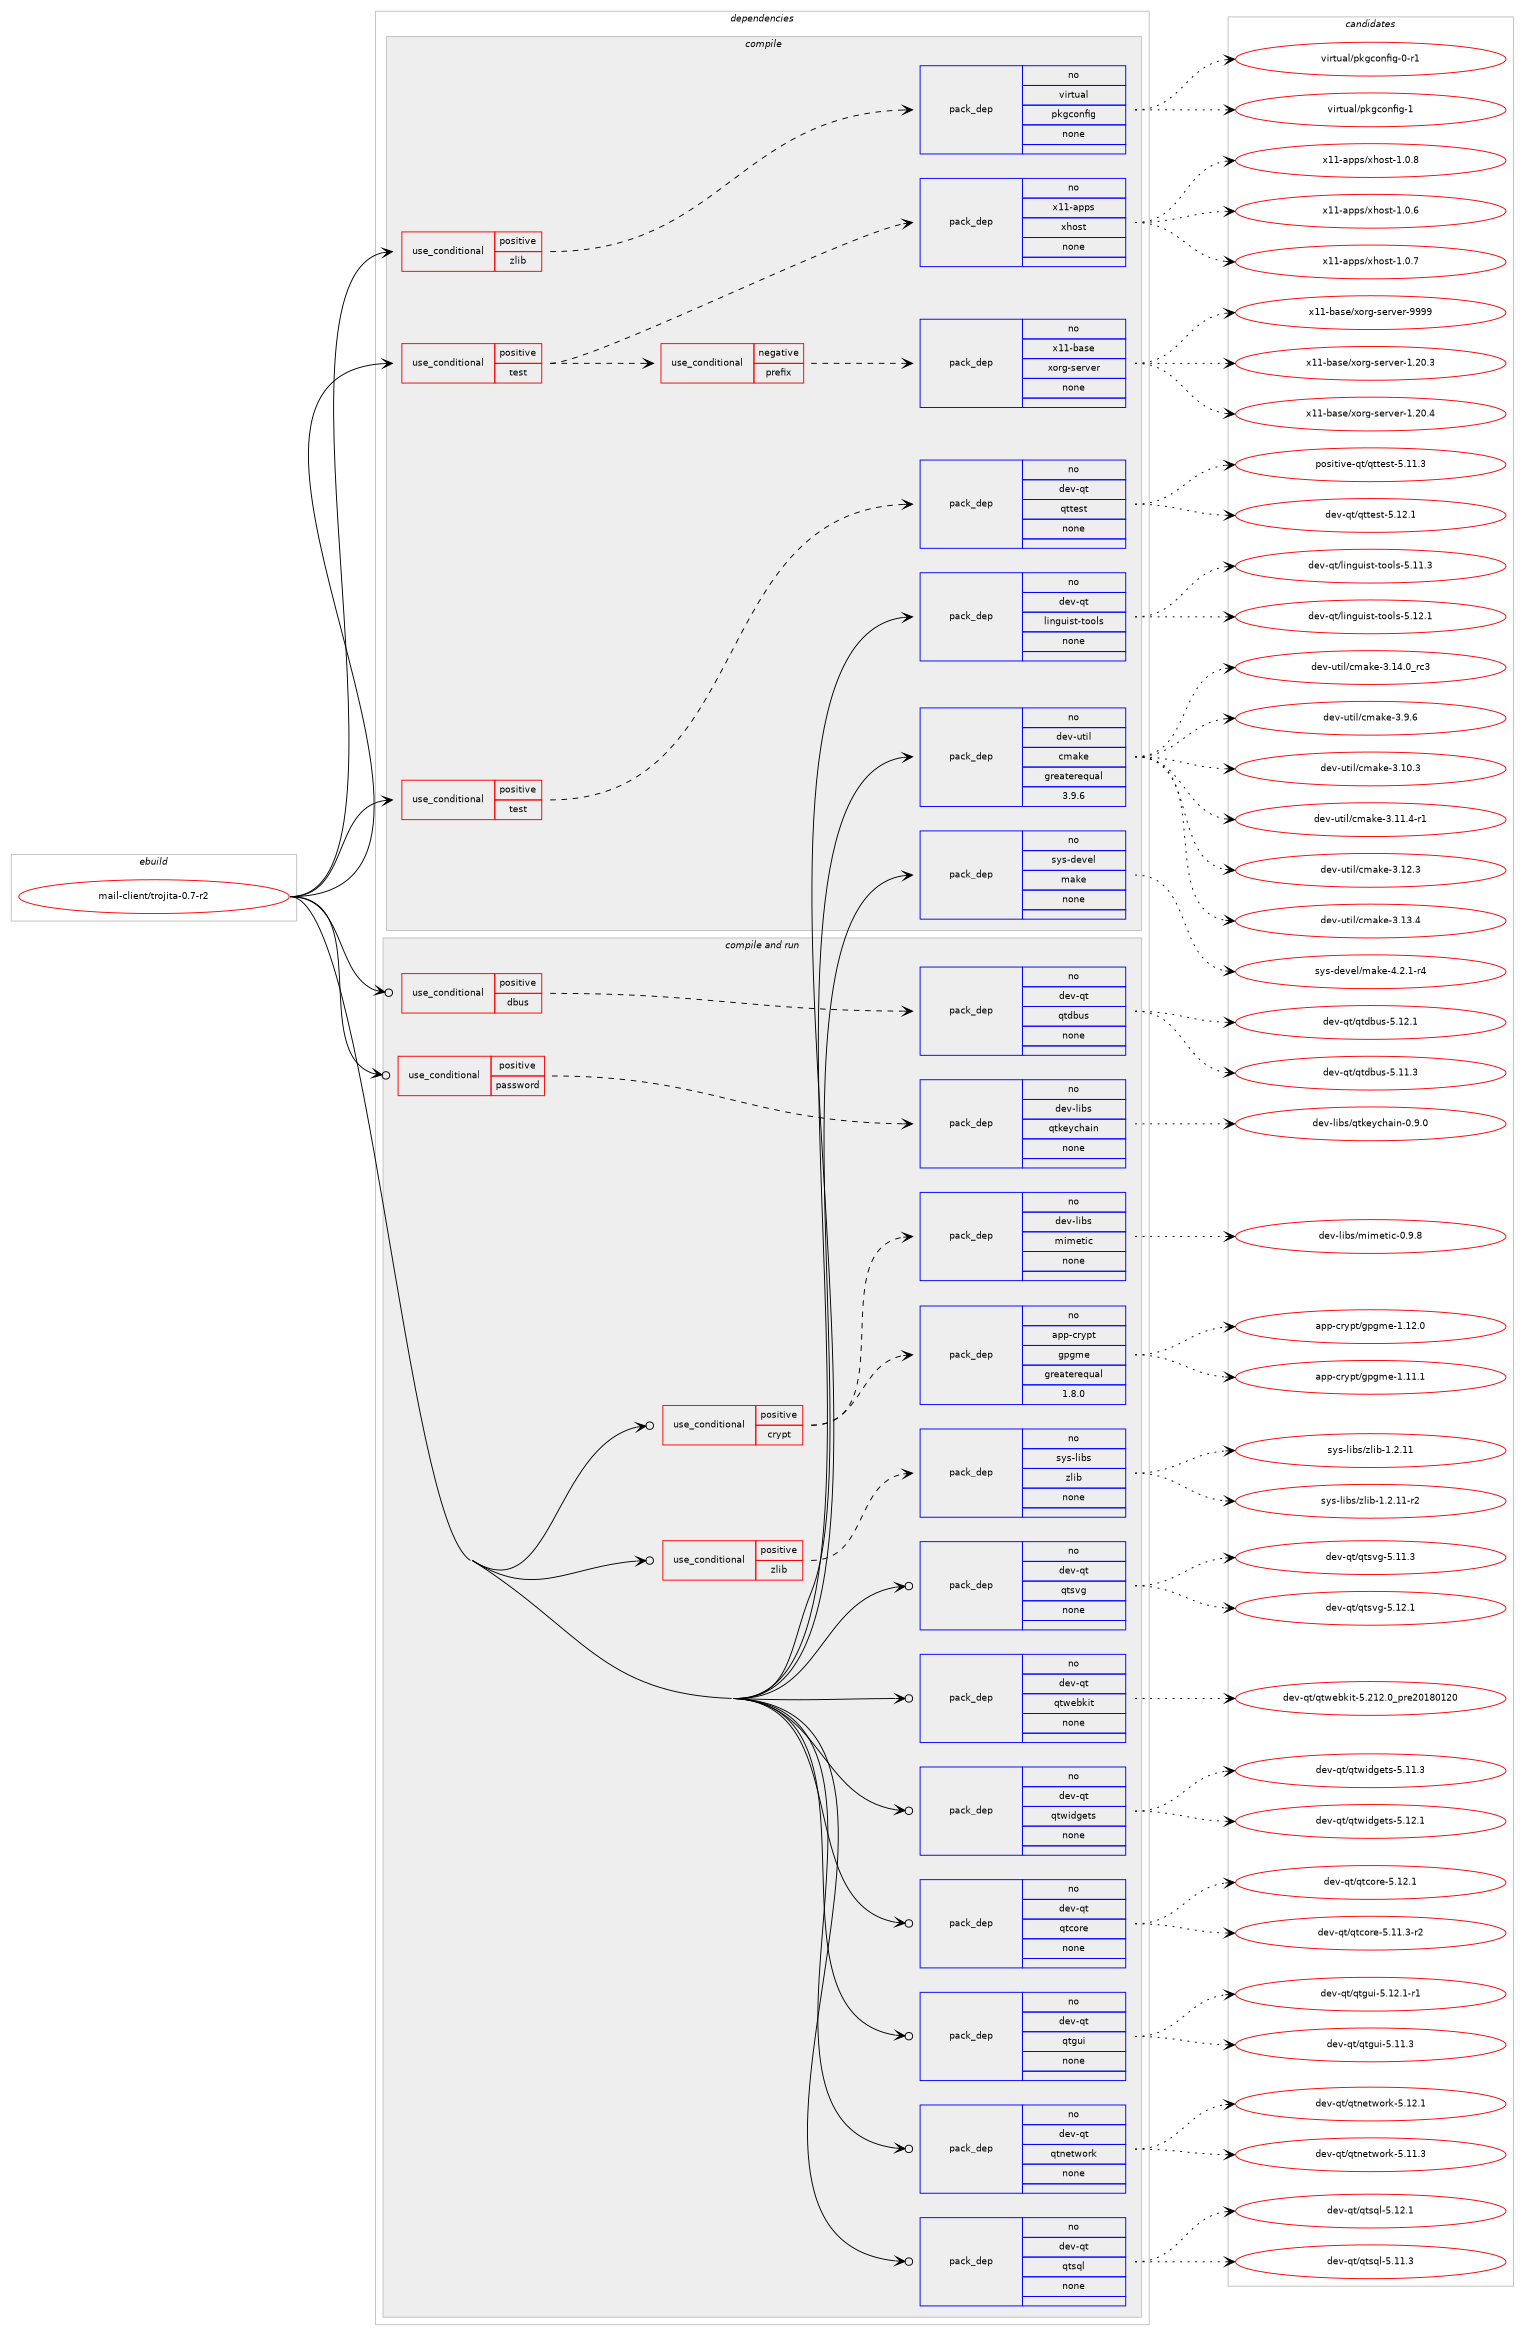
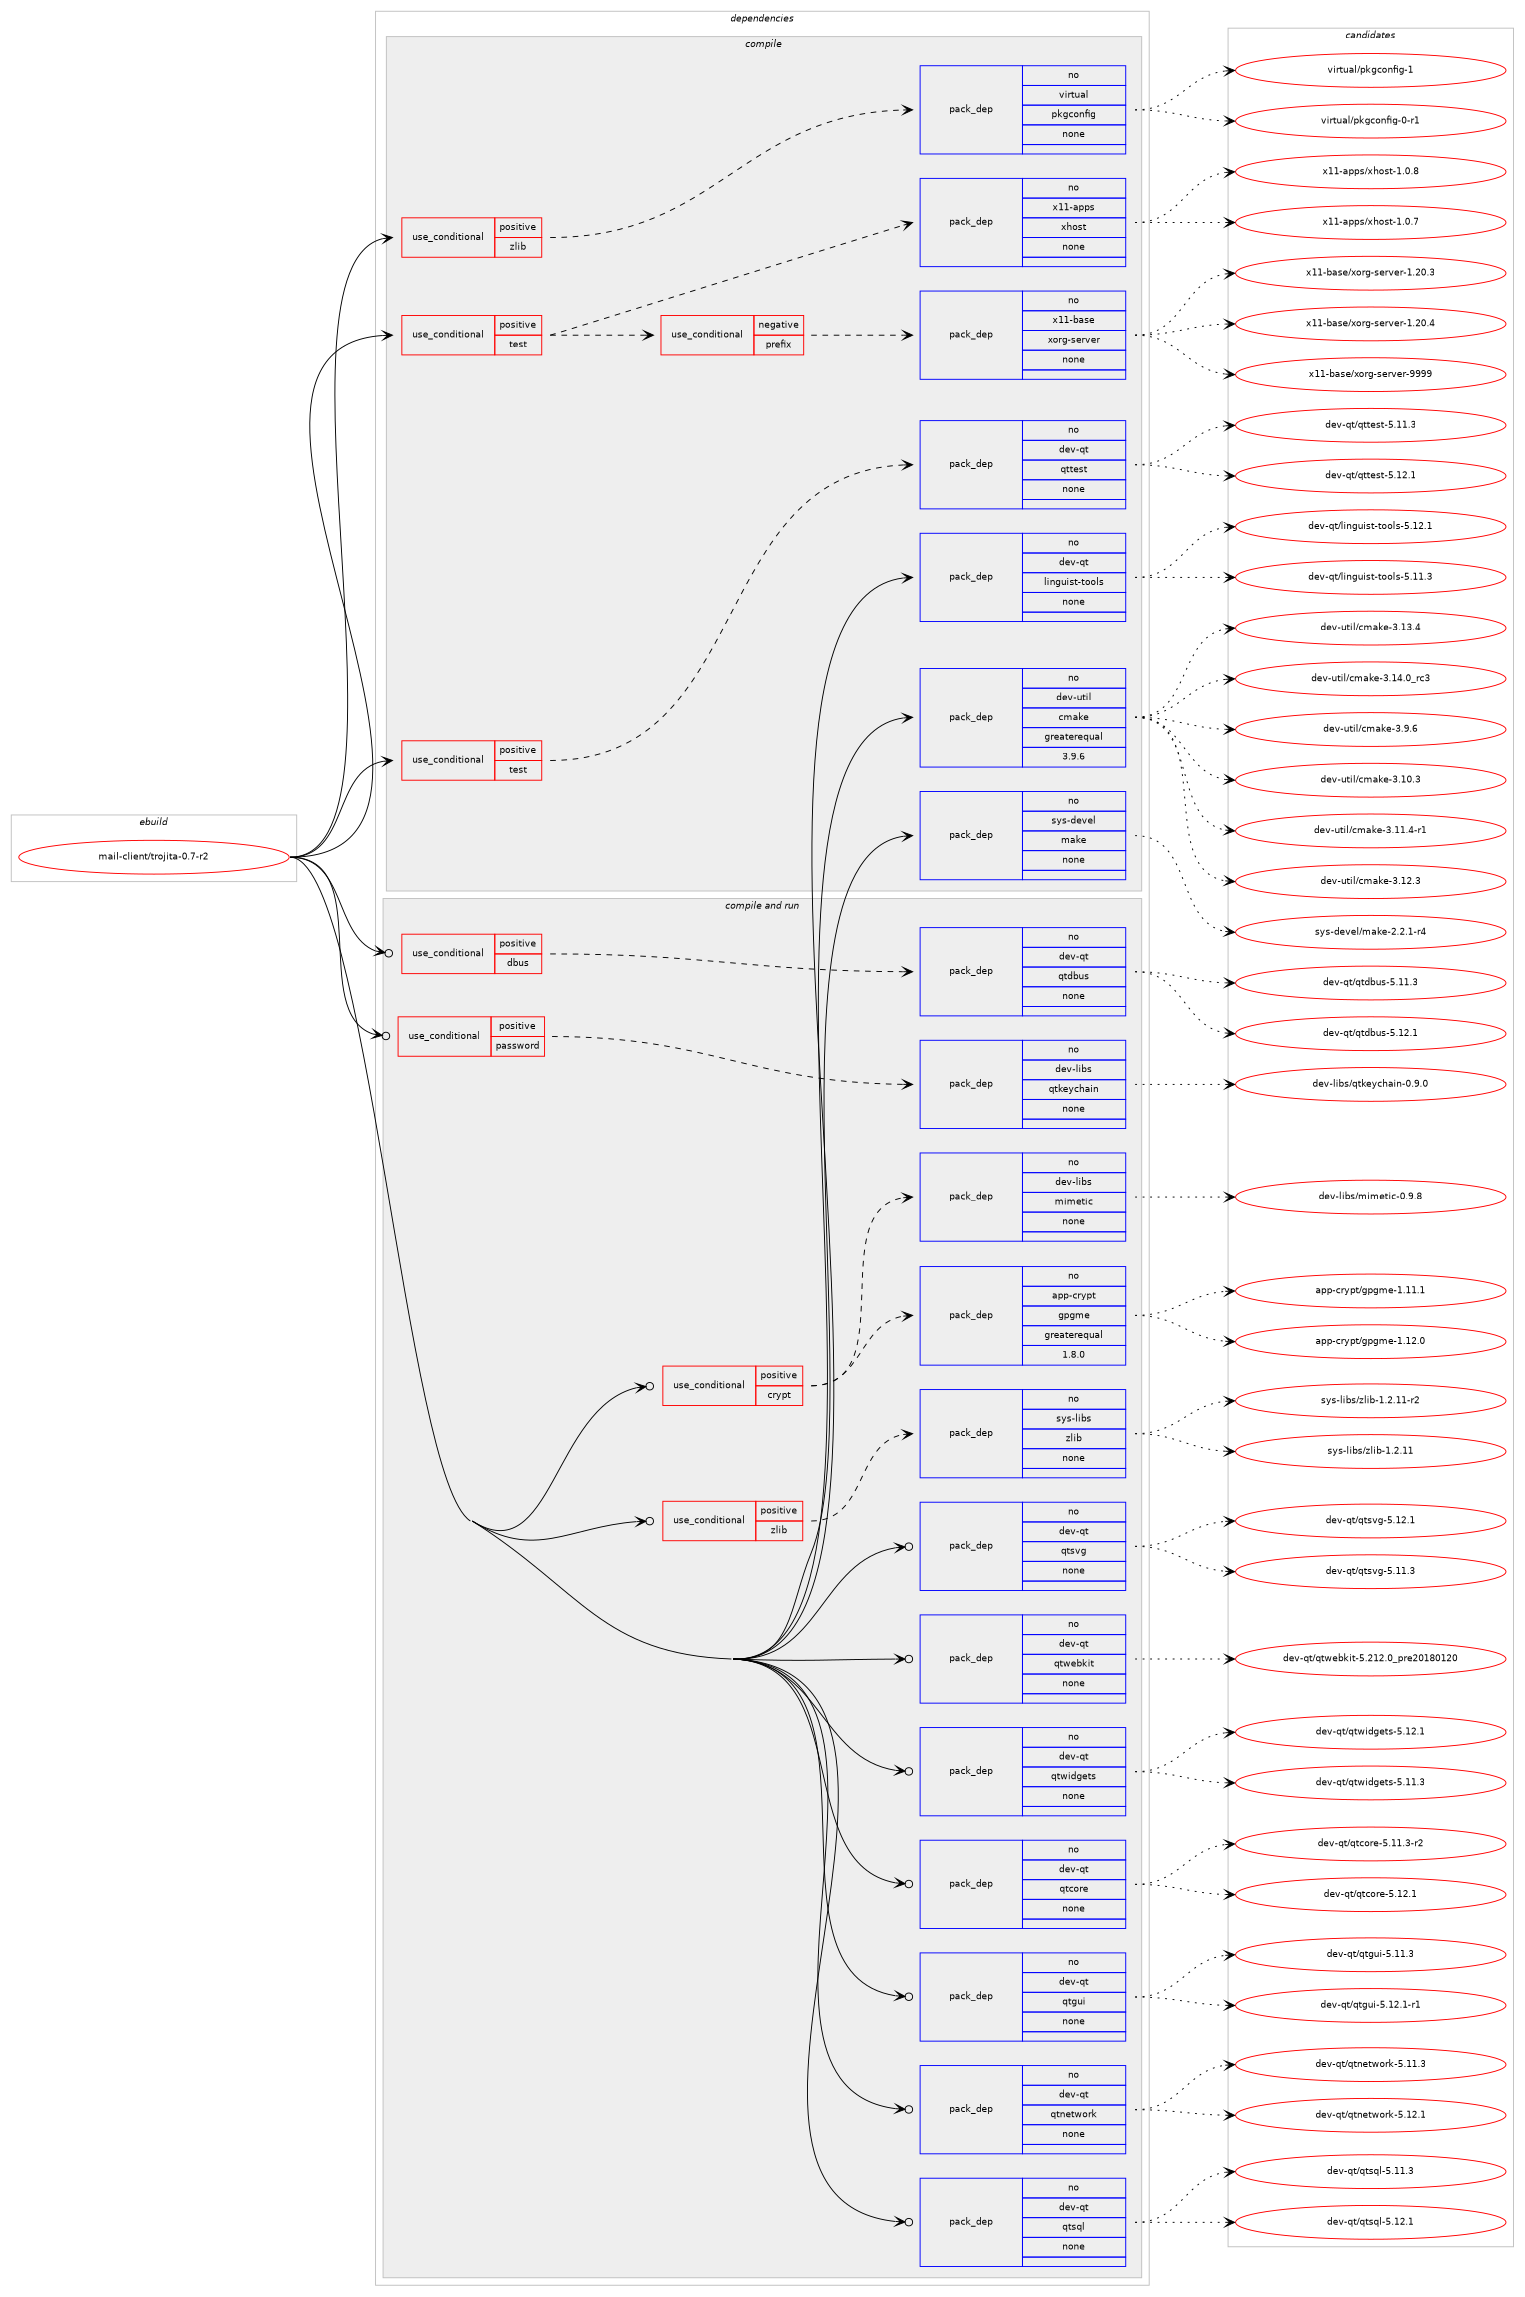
(1371, 211) -> none
(1371, 465) -> (1371, 425)
(1371, 972) -> (1371, 932)
